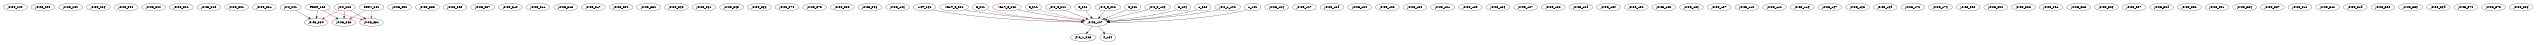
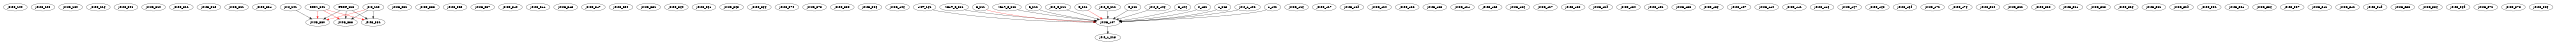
(2134, 7) -> (2154, 7)
none -> (318, 14)
(343, 14) -> (358, 14)
(1088, 14) -> (1094, 14)
(1061, 15) -> (1065, 16)
(1101, 29) -> (1159, 17)
